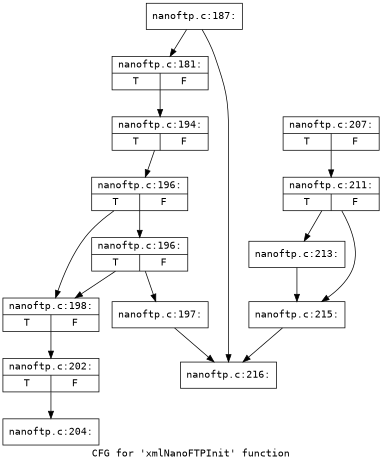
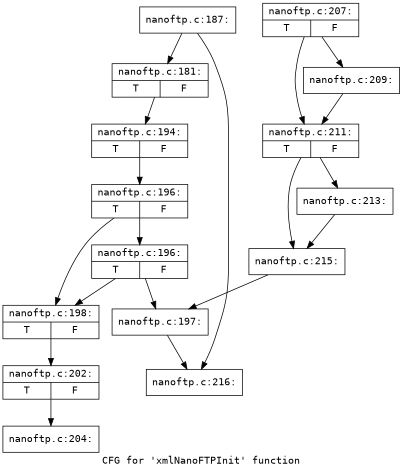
none -> (352, 80)
(266, 343) -> (232, 290)
